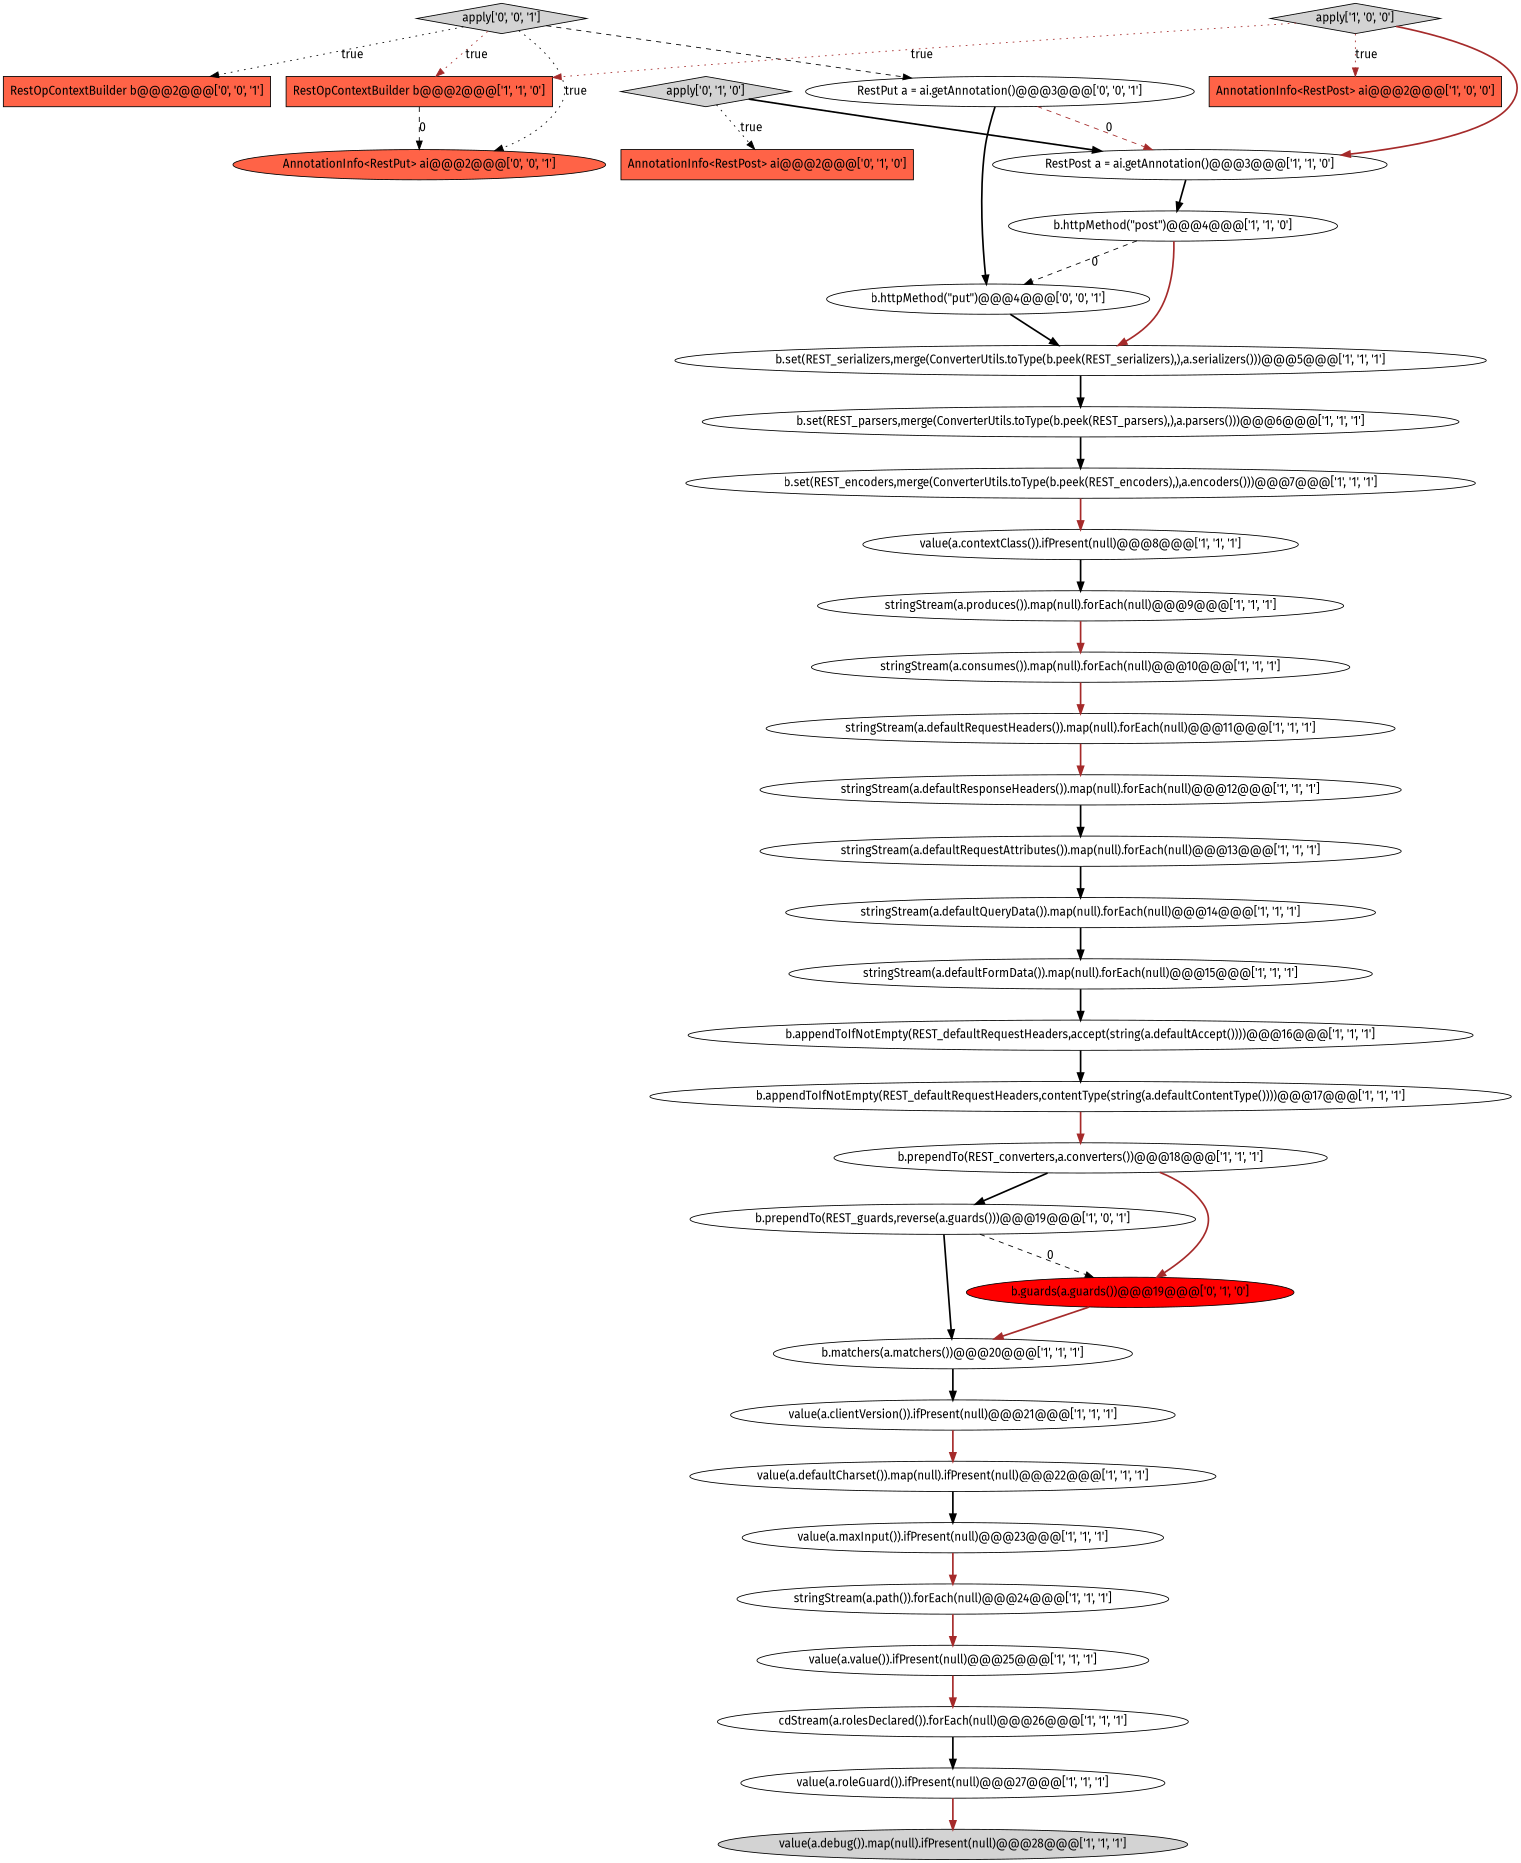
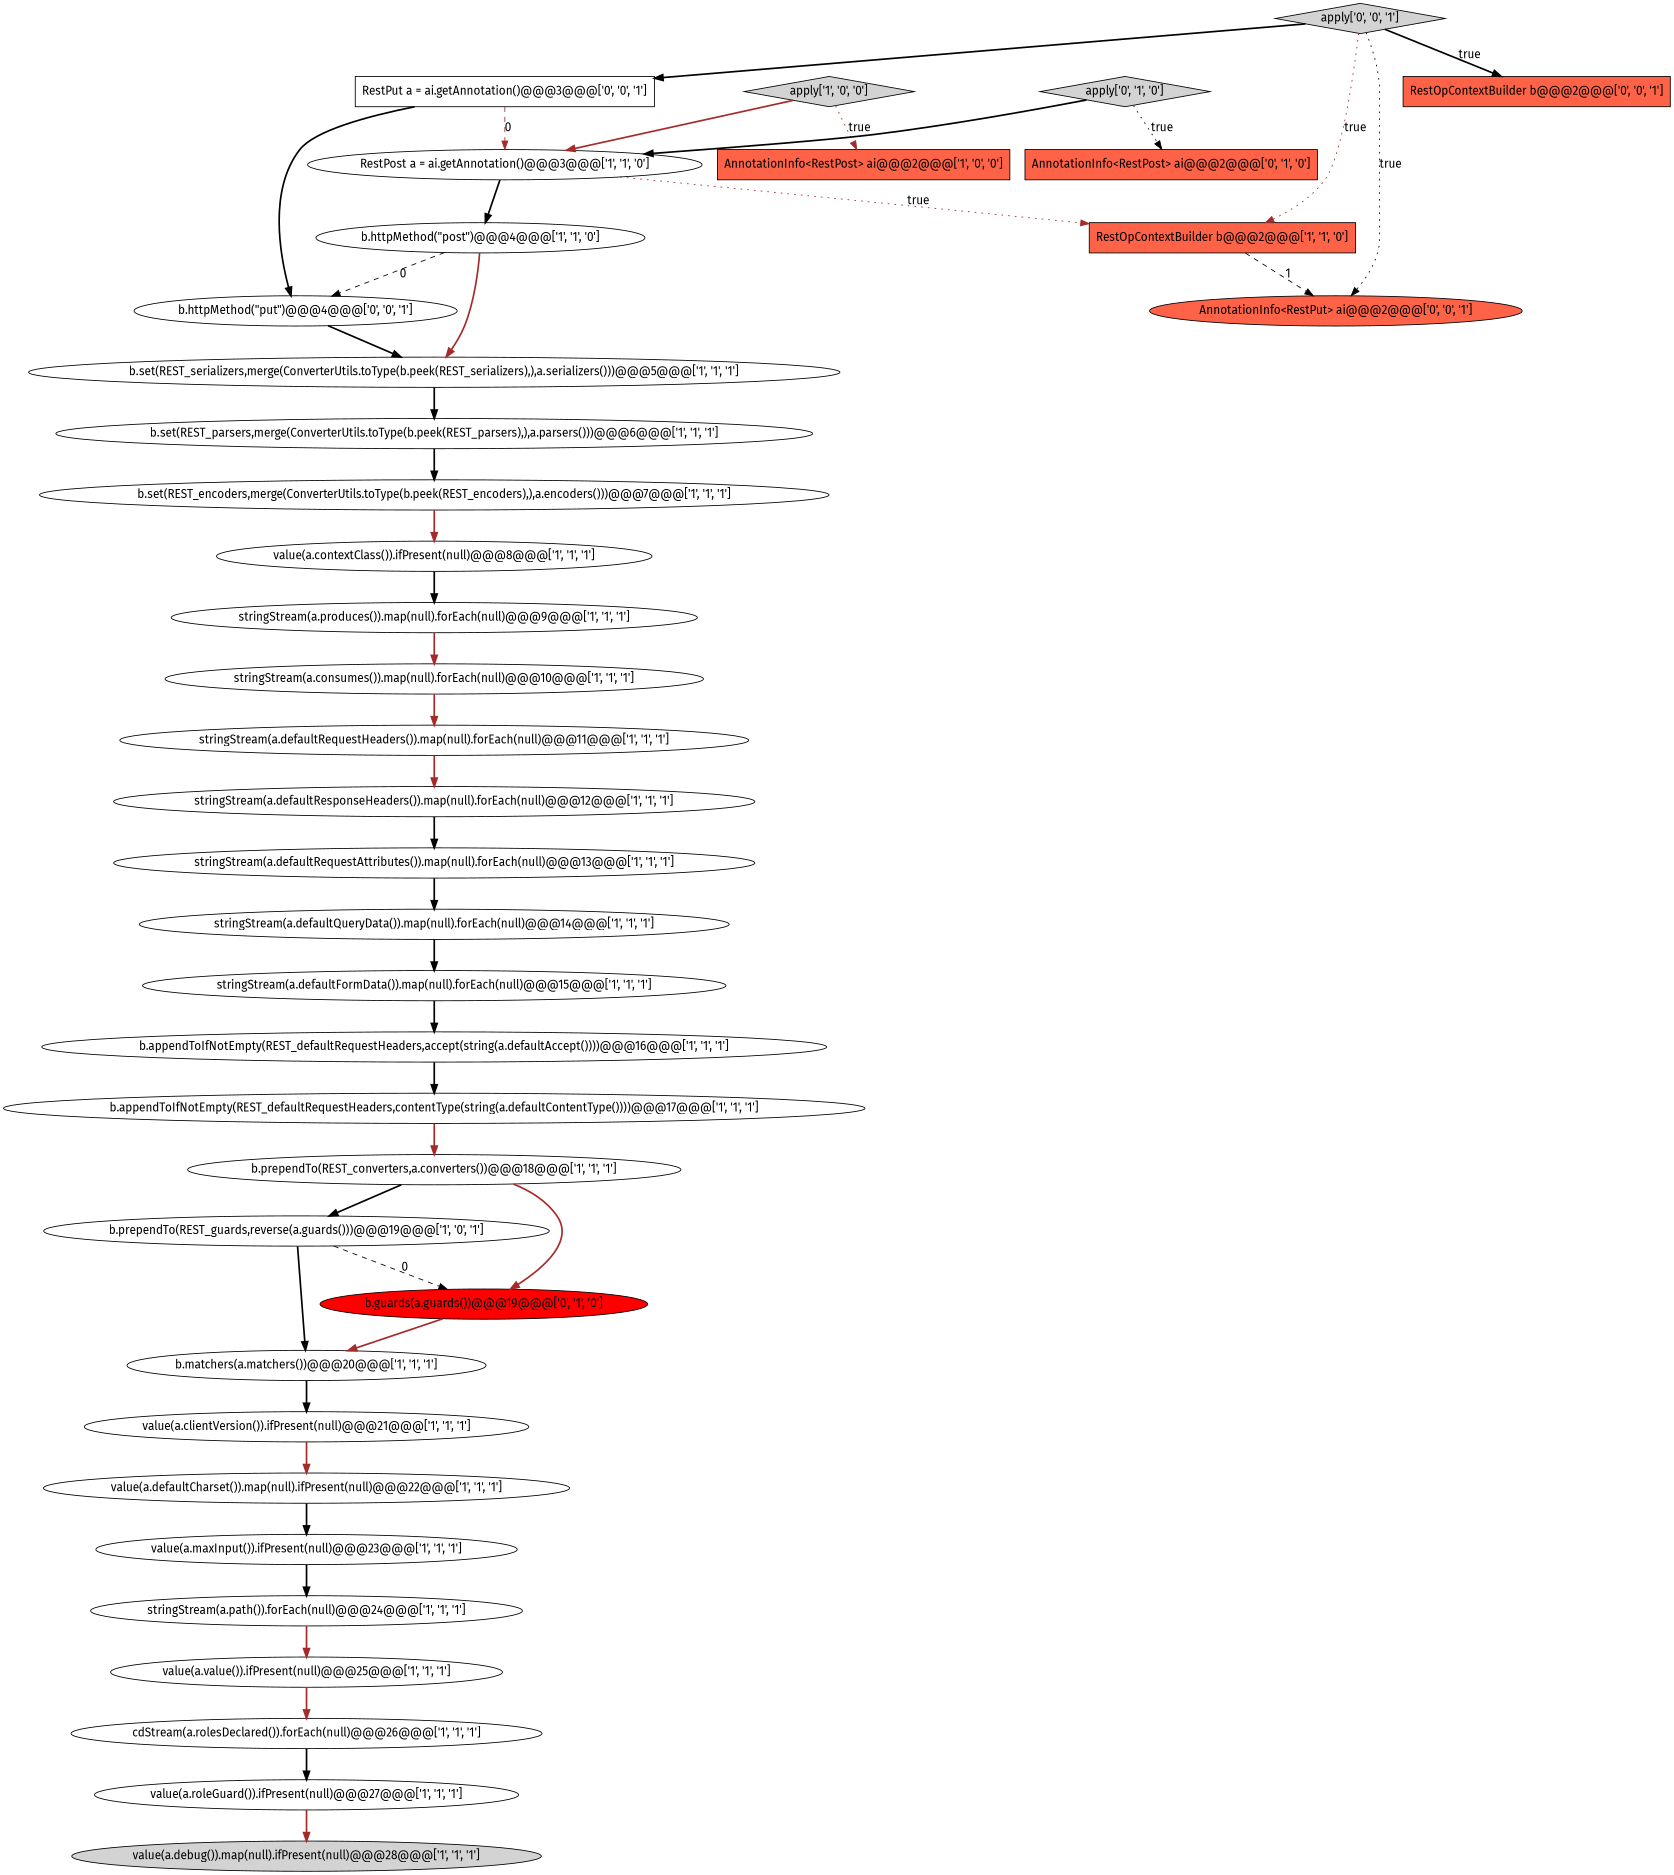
(929, 48) -> (850, 200)
(341, 51) -> (1439, 51)
(725, 51) -> (984, 51)
(1000, 92) -> (505, 92)
(423, 128) -> (1288, 274)
(953, 1564) -> (307, 1576)
